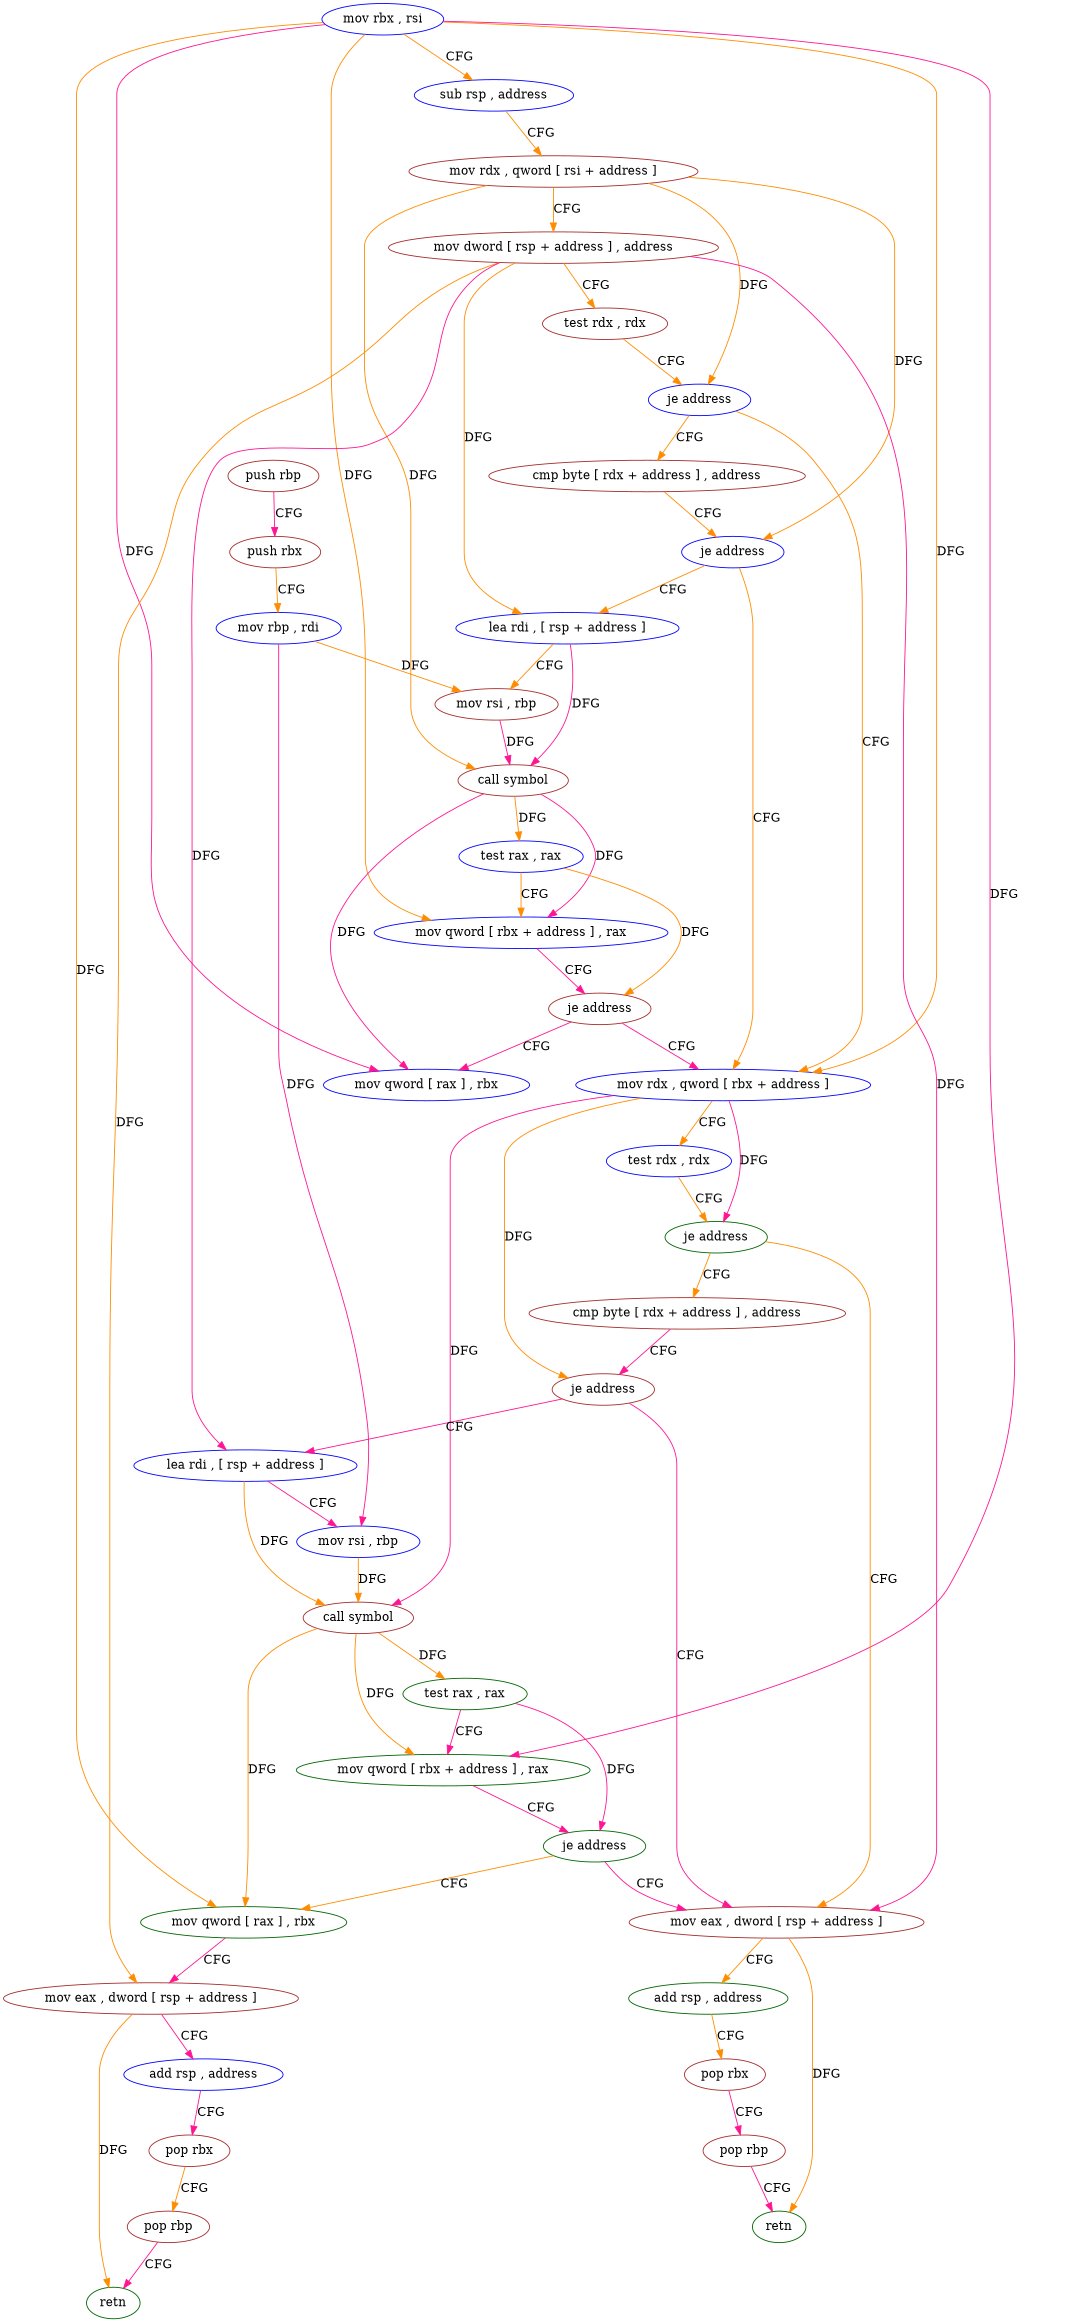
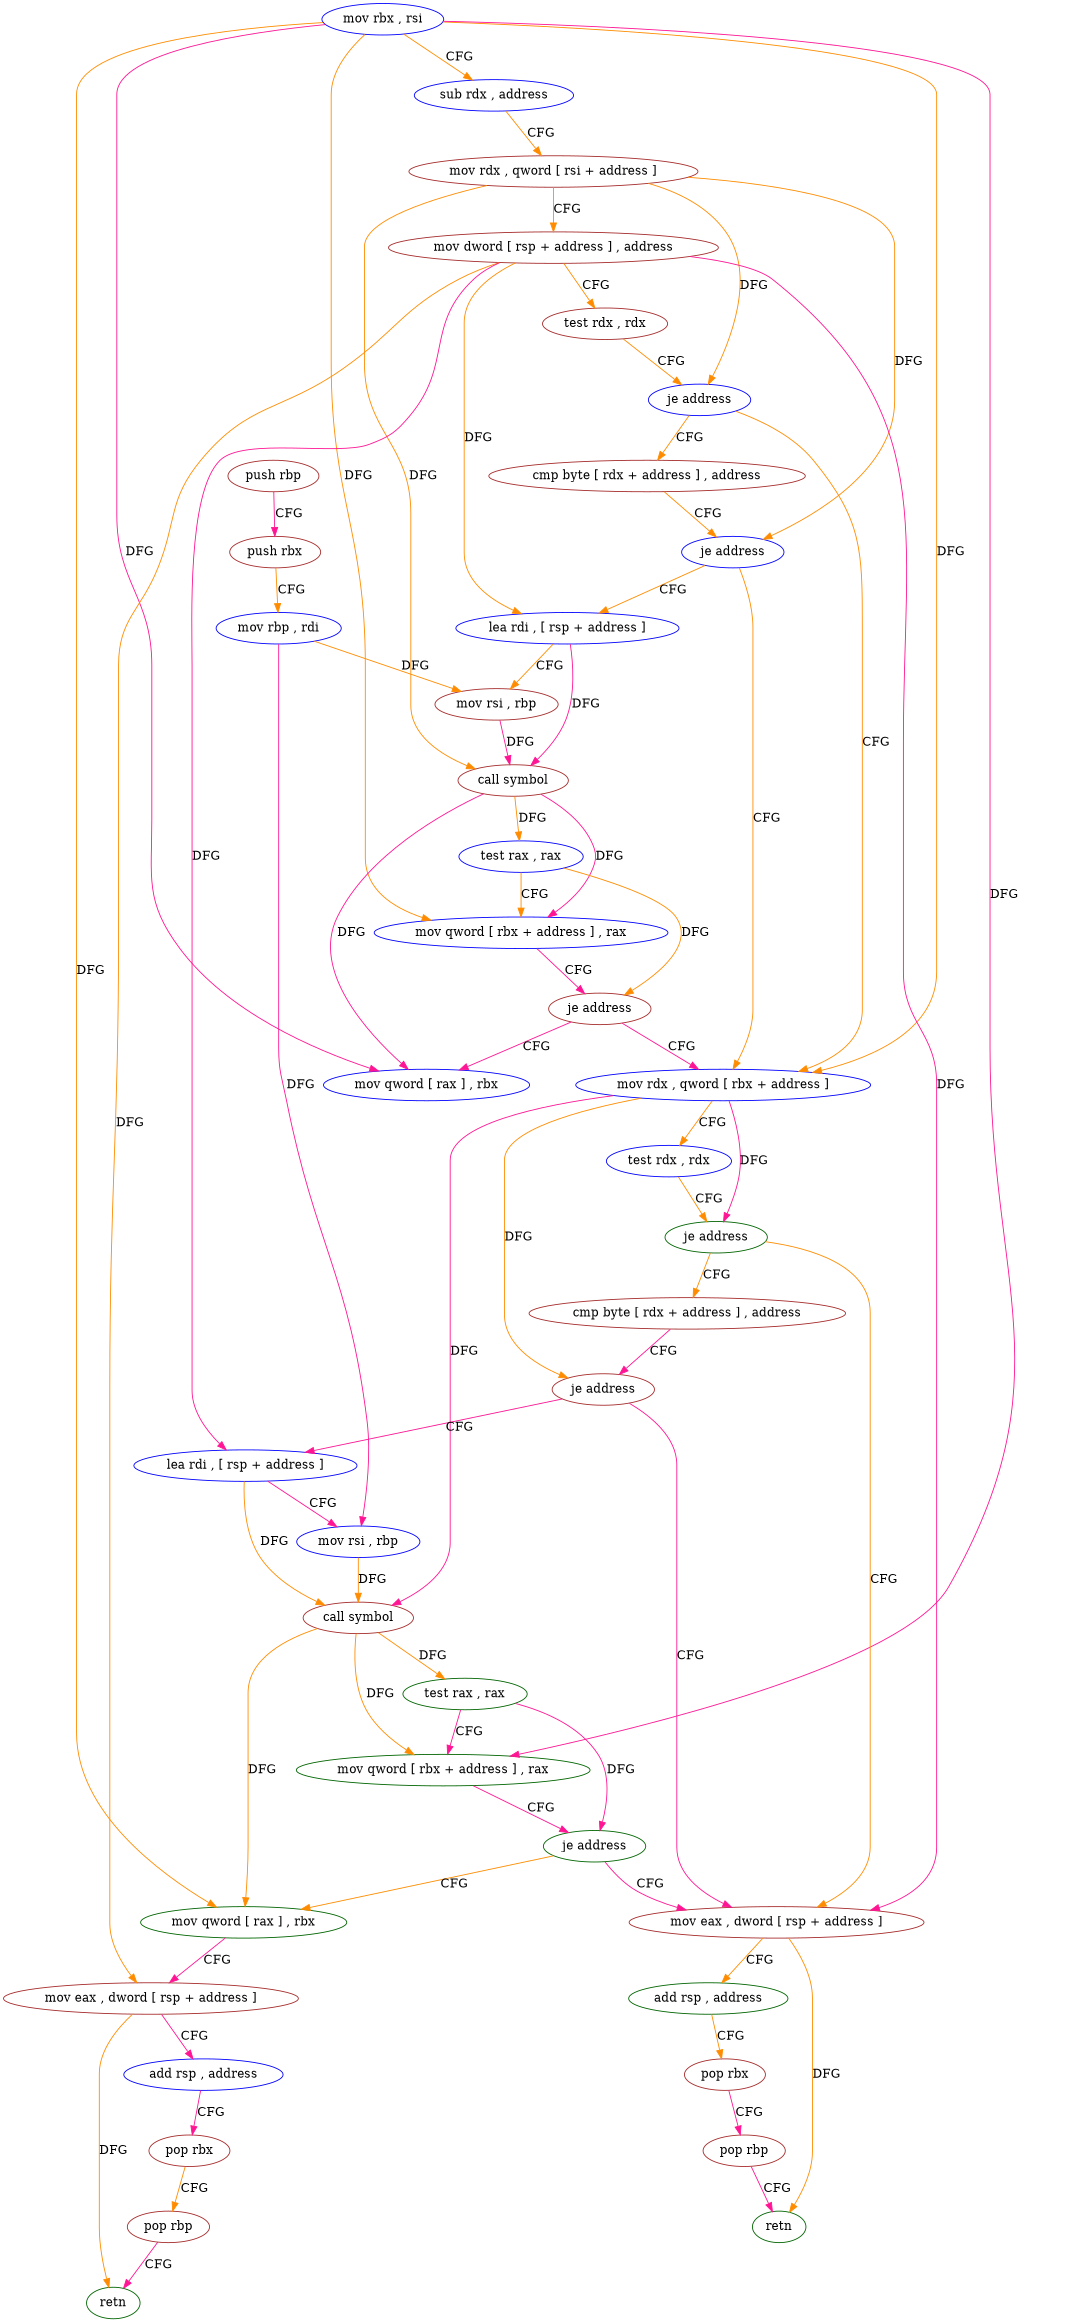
(494, 95) -> (494, 95)
